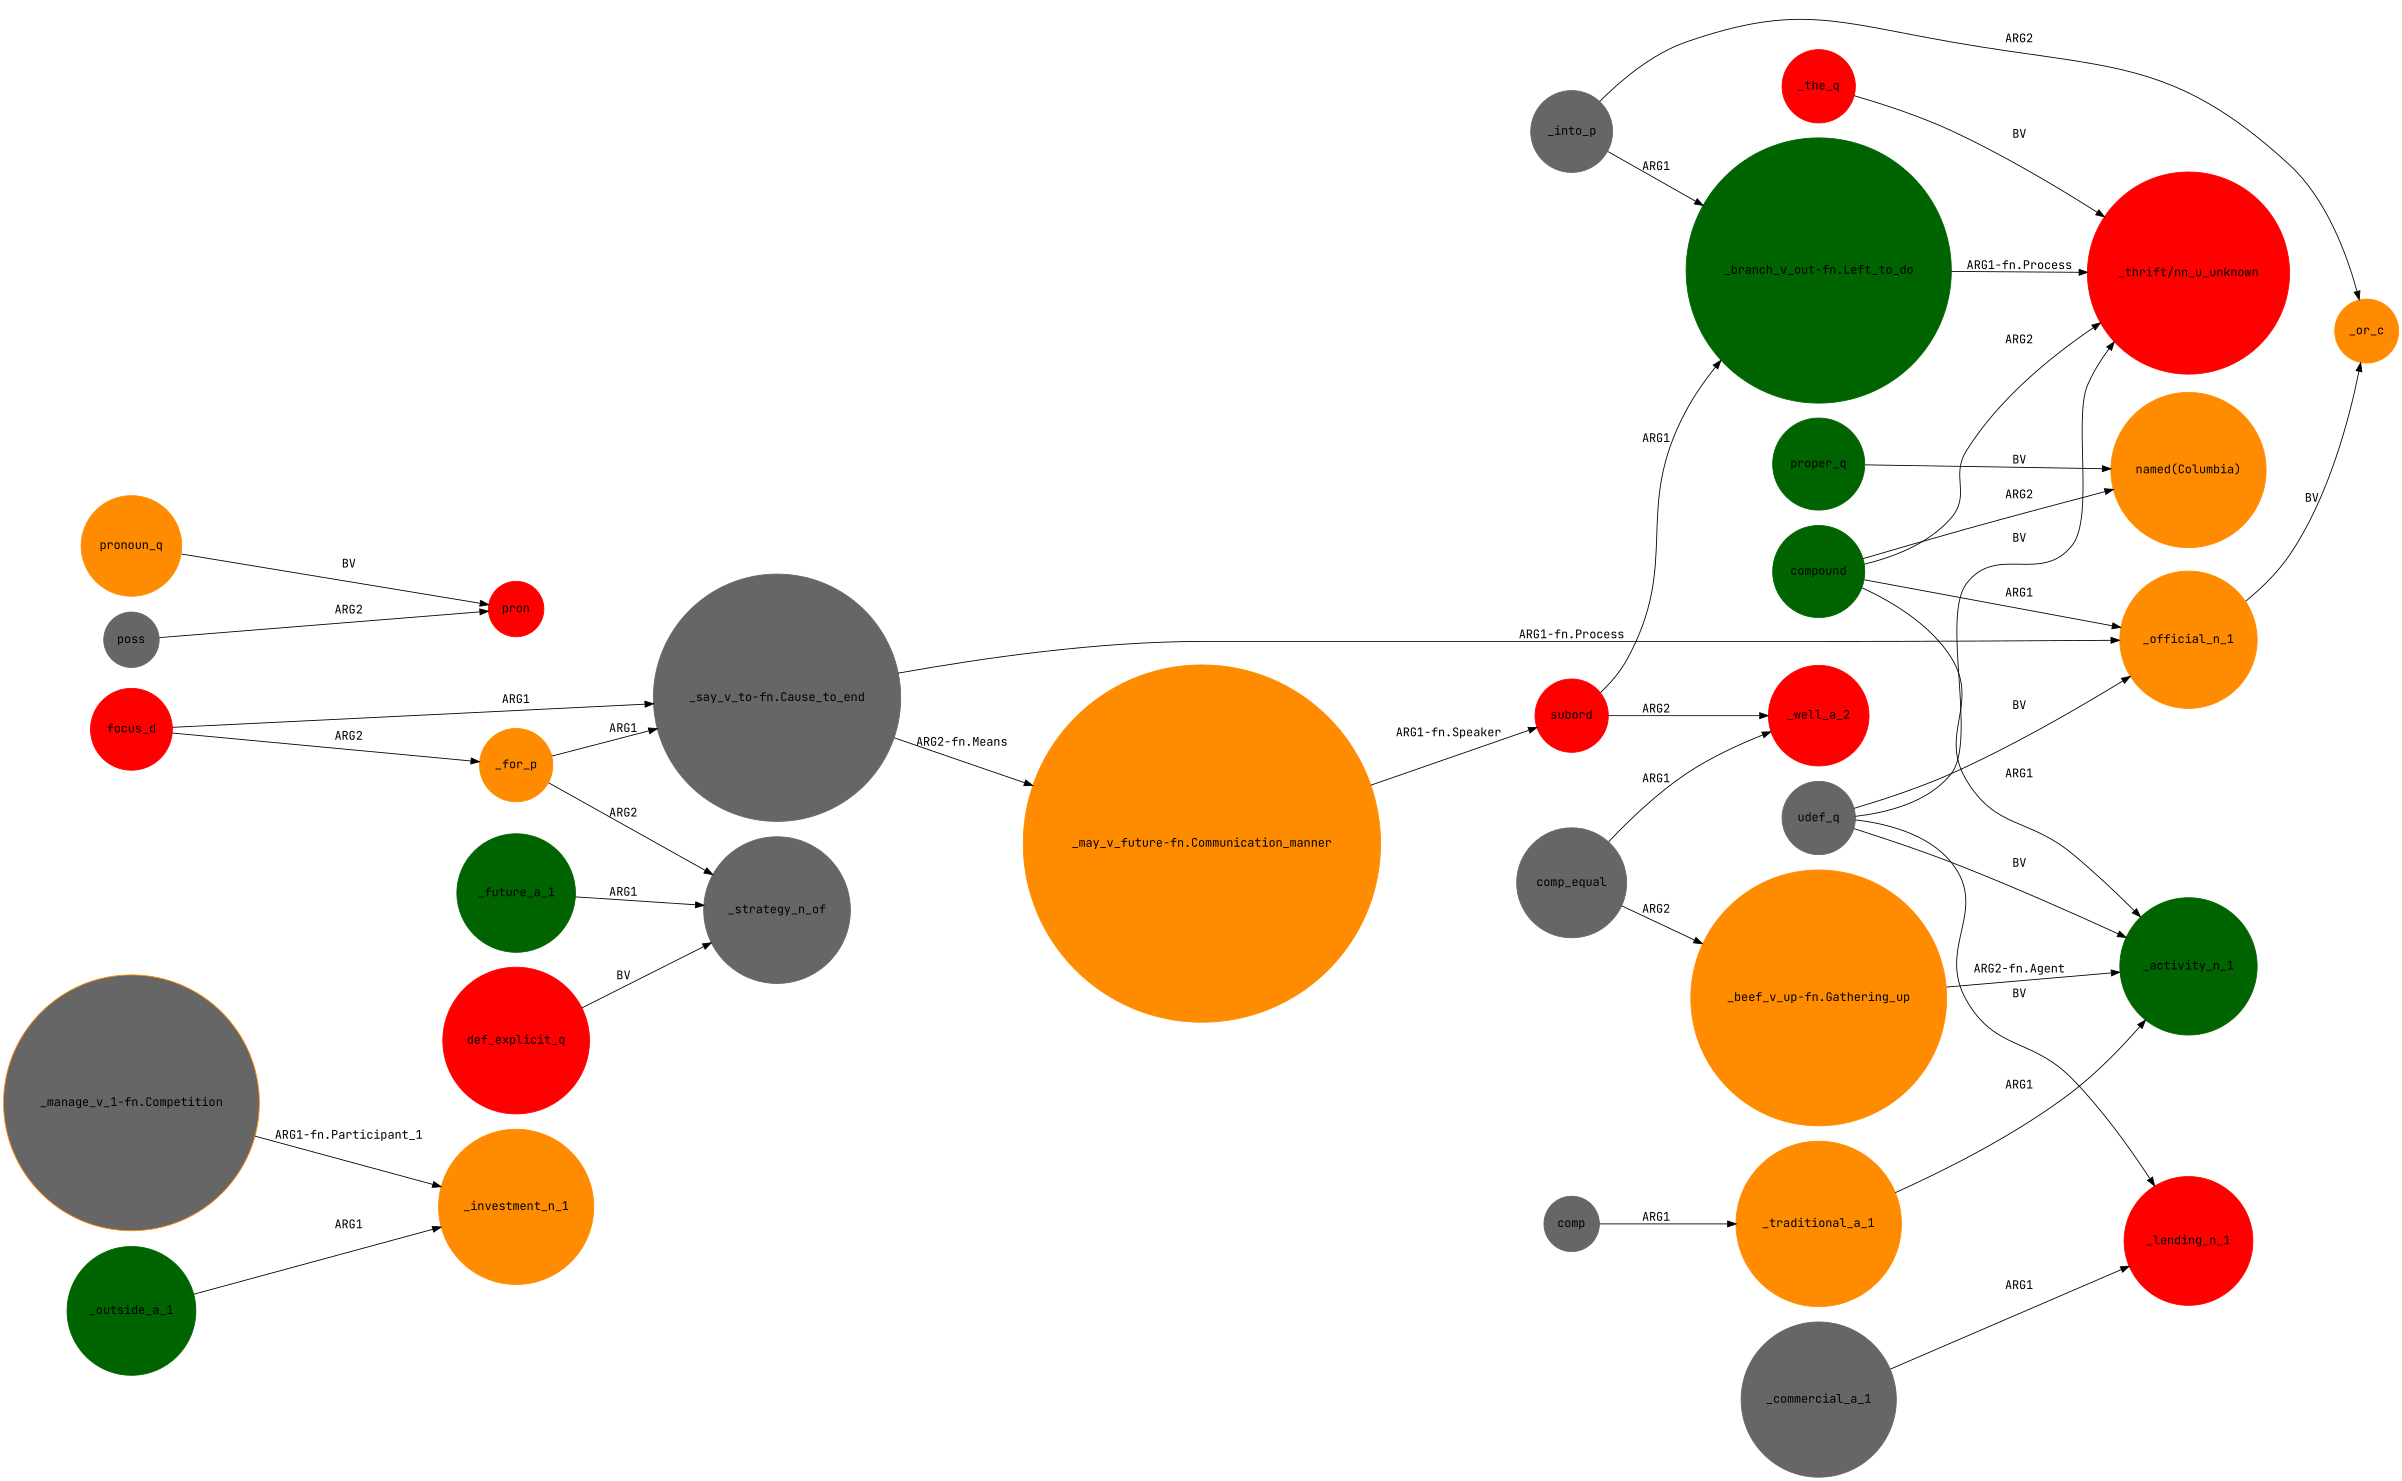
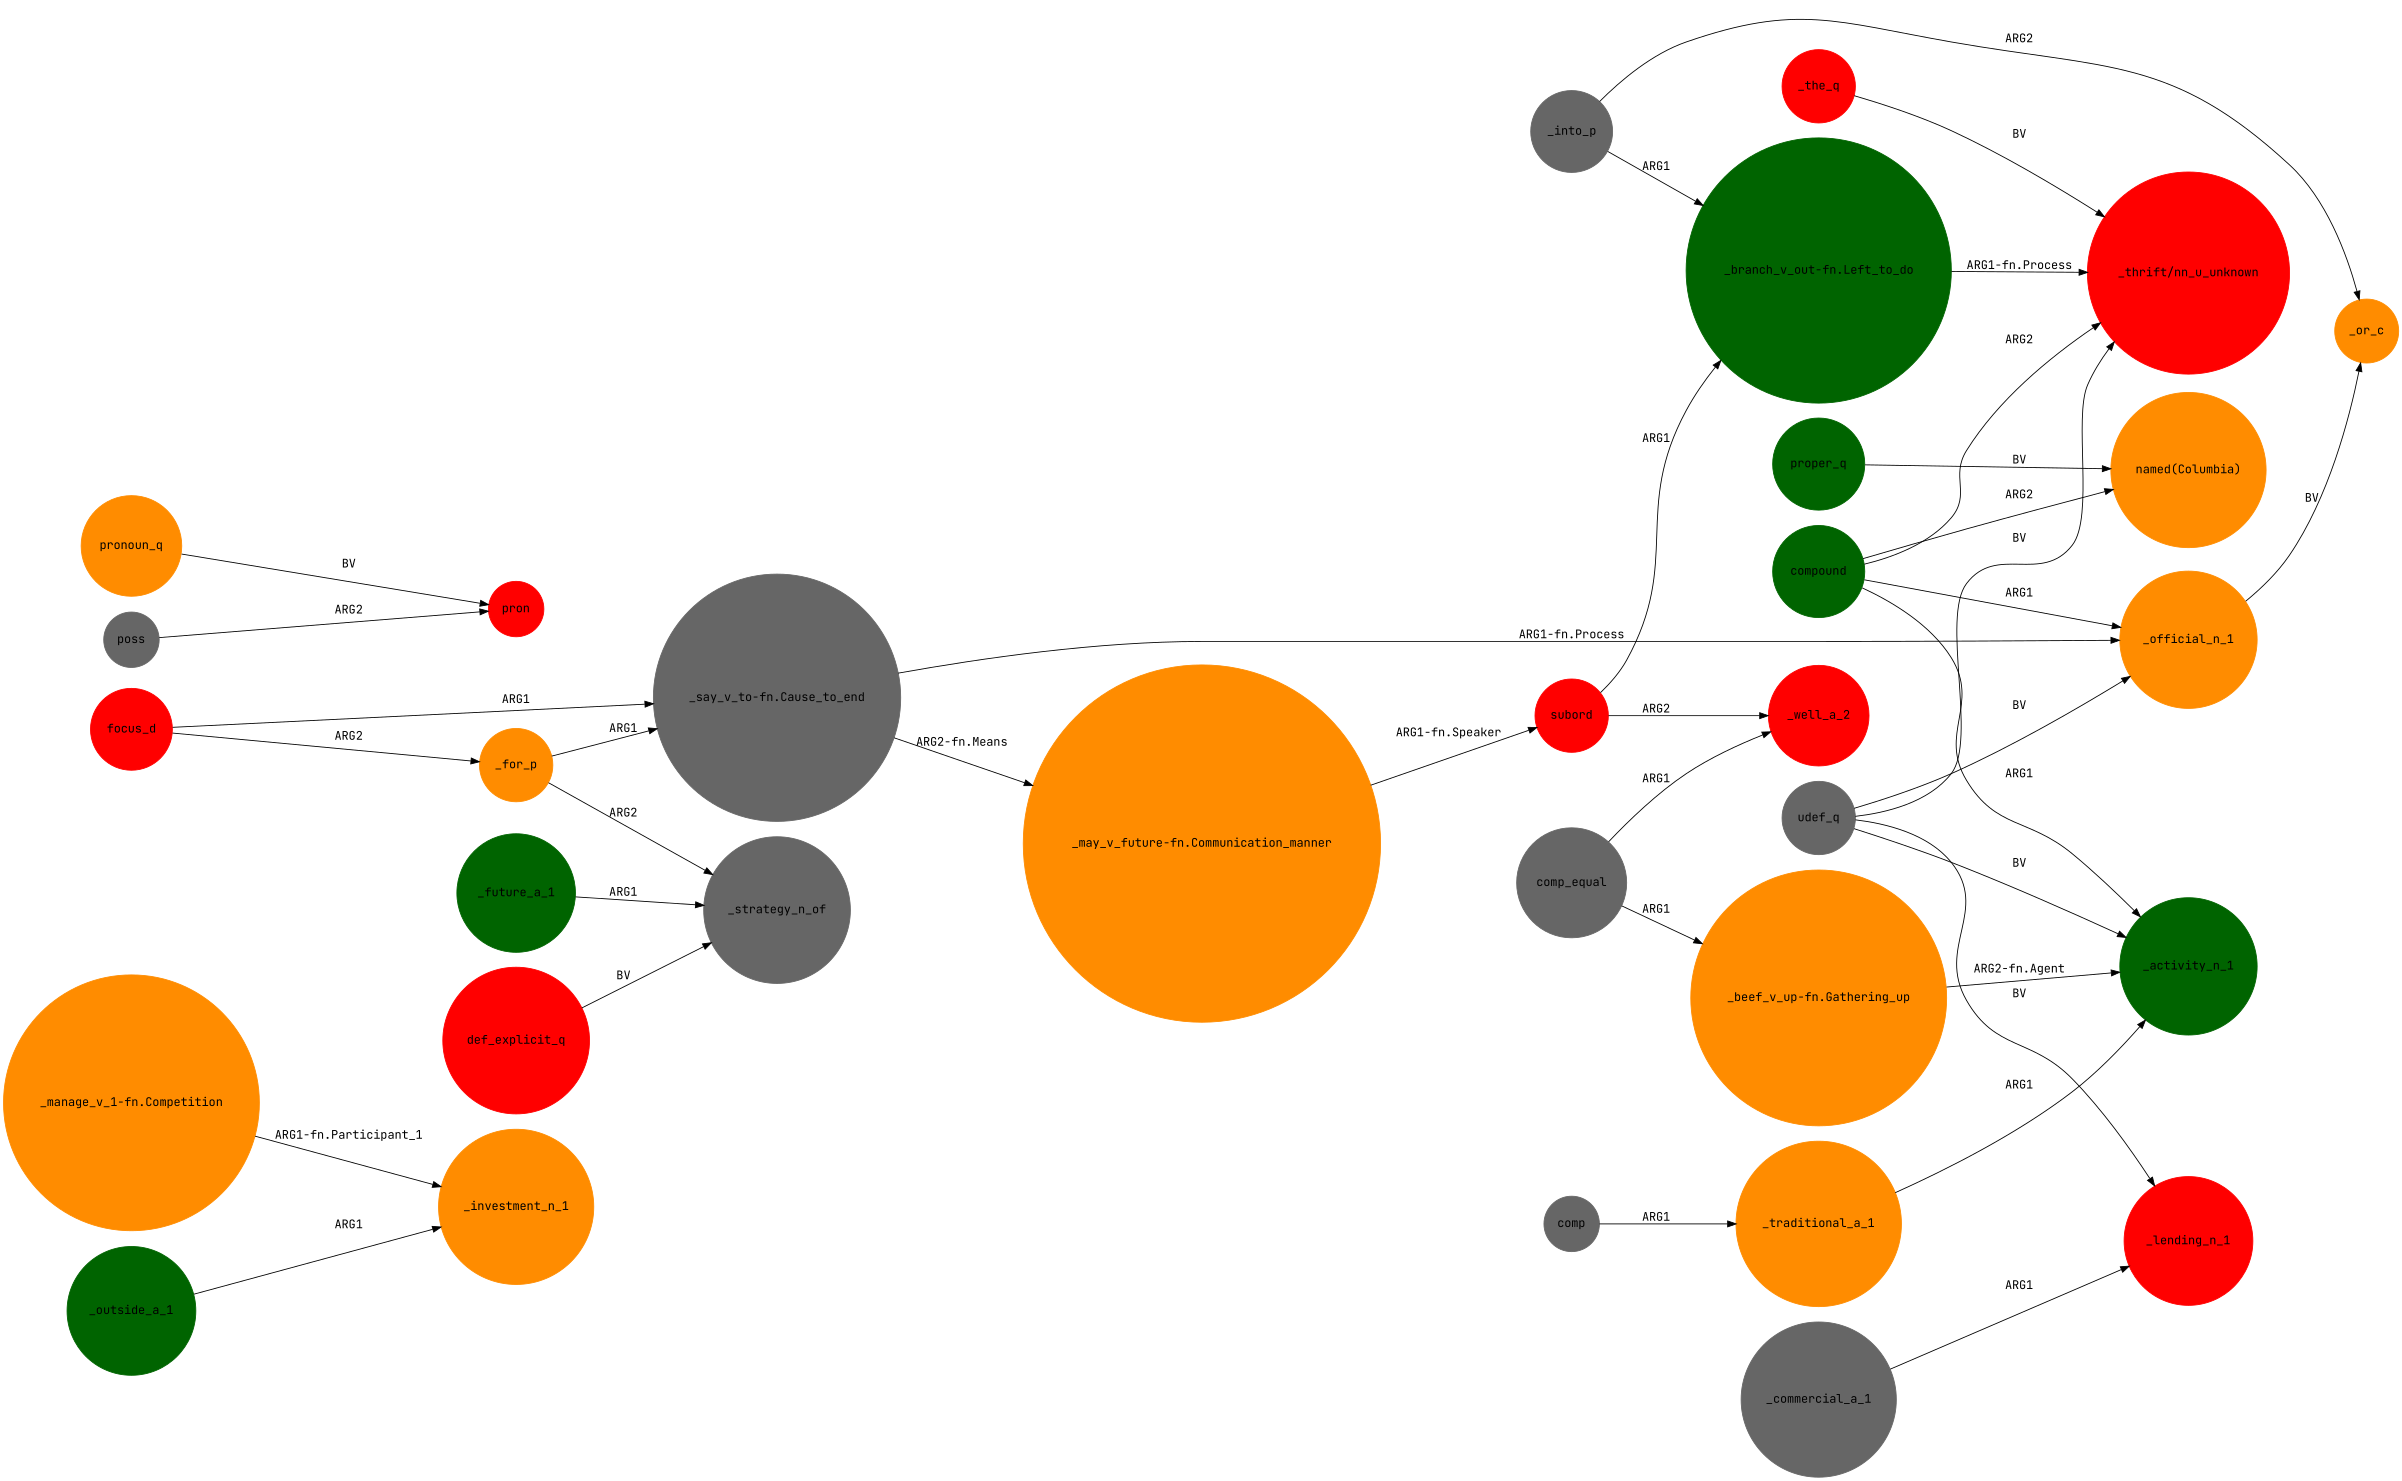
(1656, 910) -> (1656, 910)
(131, 1103) -> (131, 1103)
